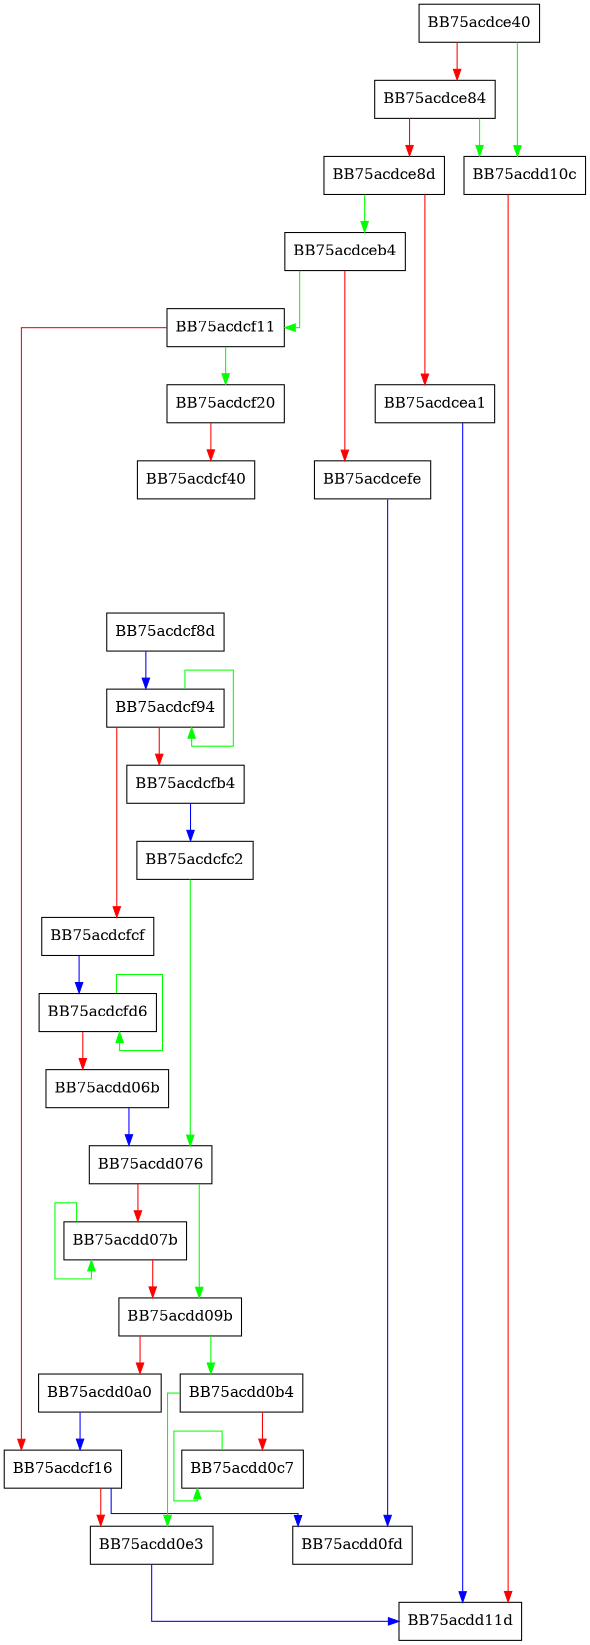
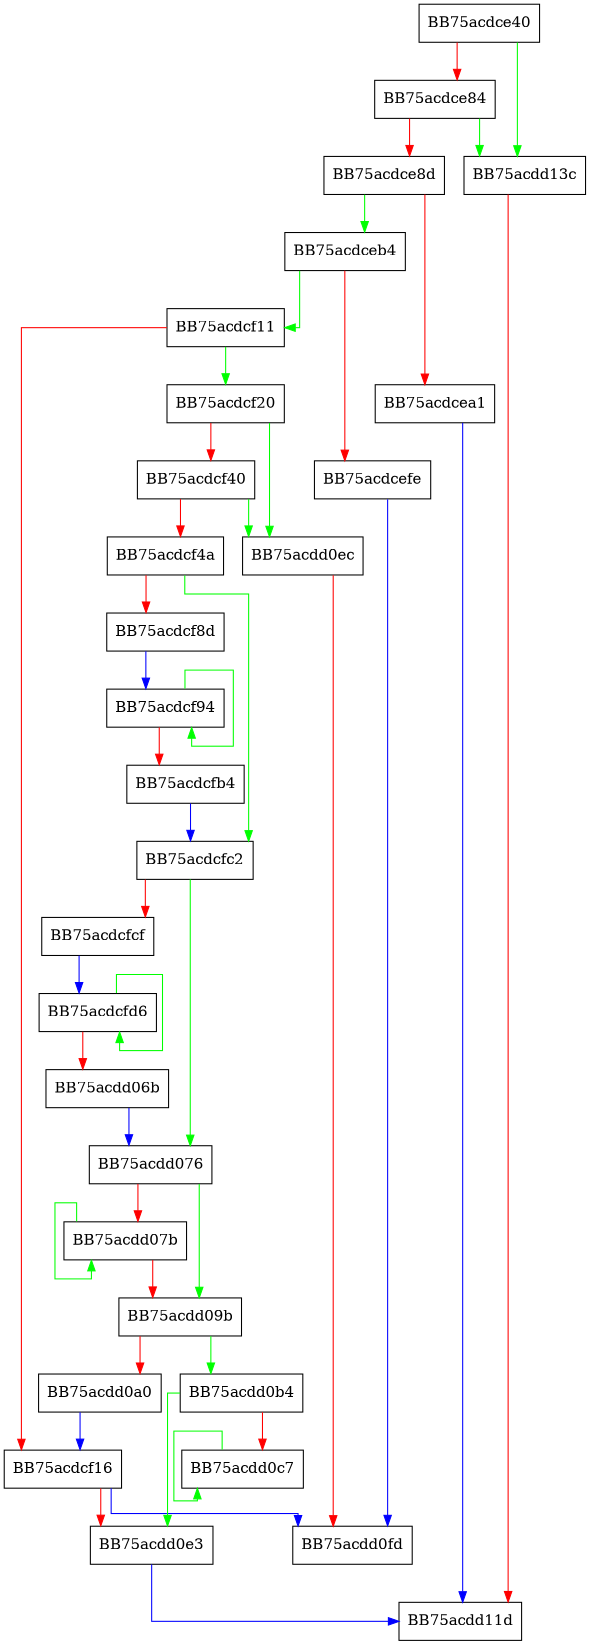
(525, 175) -> (525, 175)
none -> (165, 556)
none -> (303, 556)
(117, 817) -> (145, 893)
